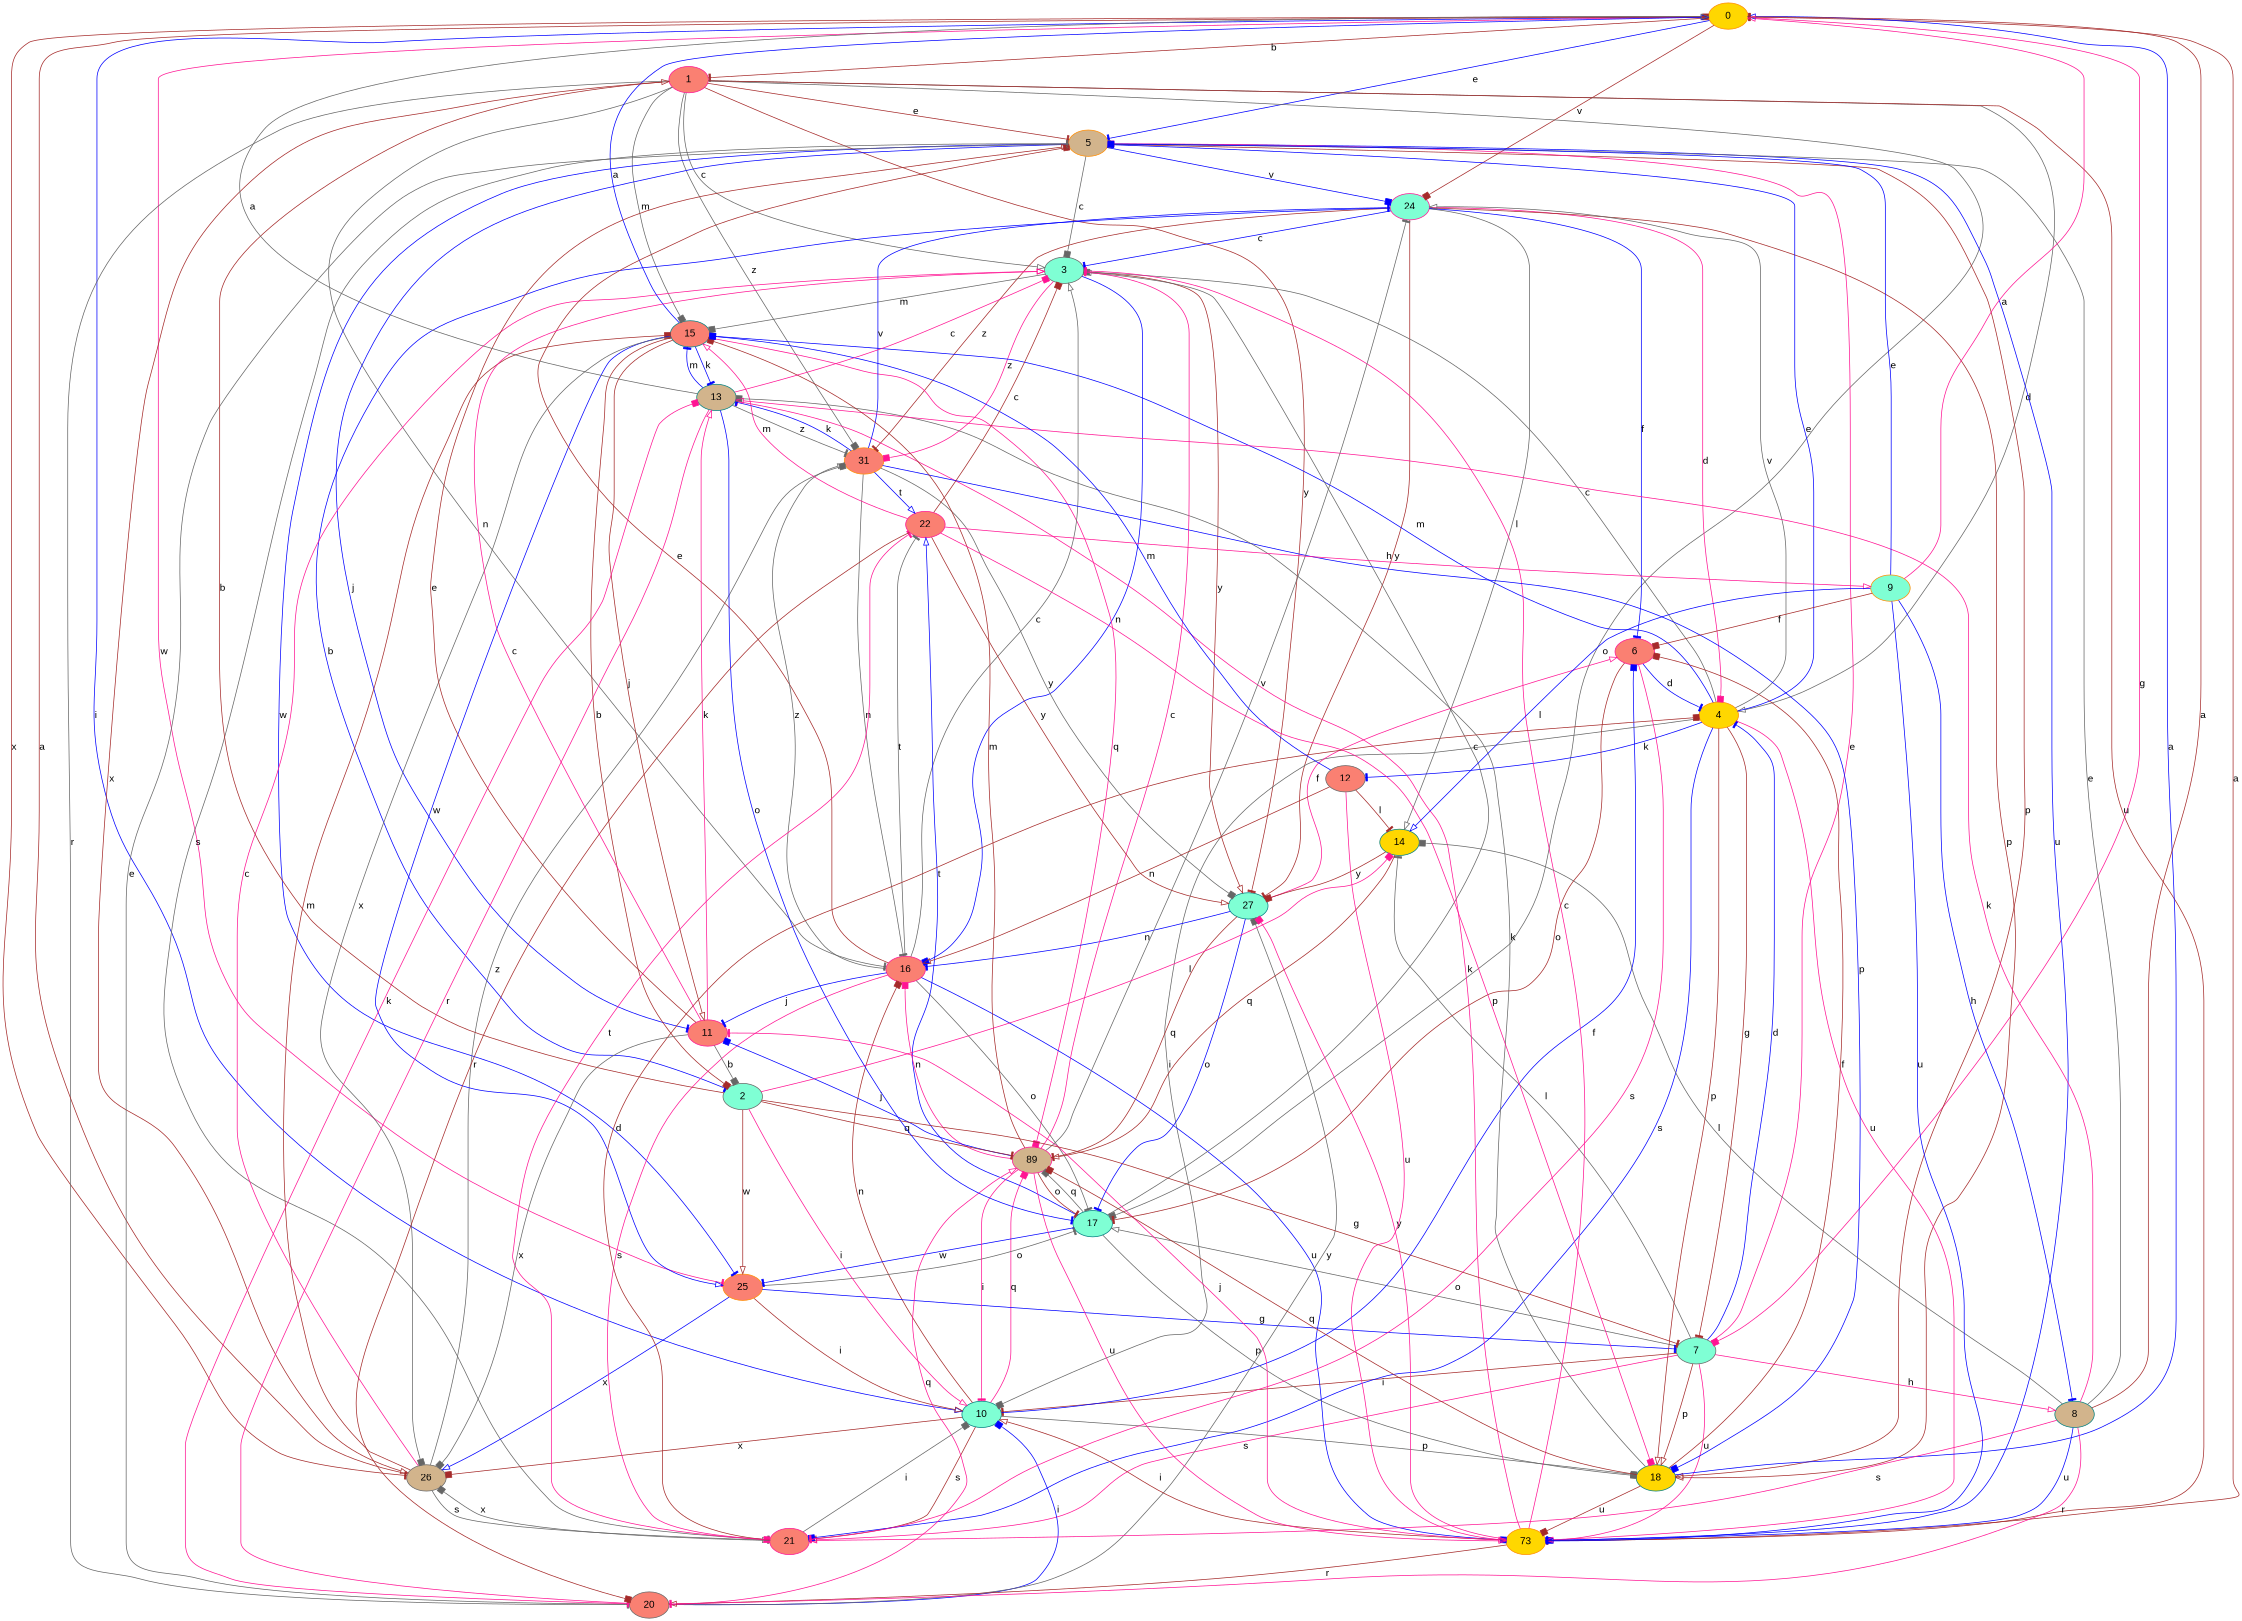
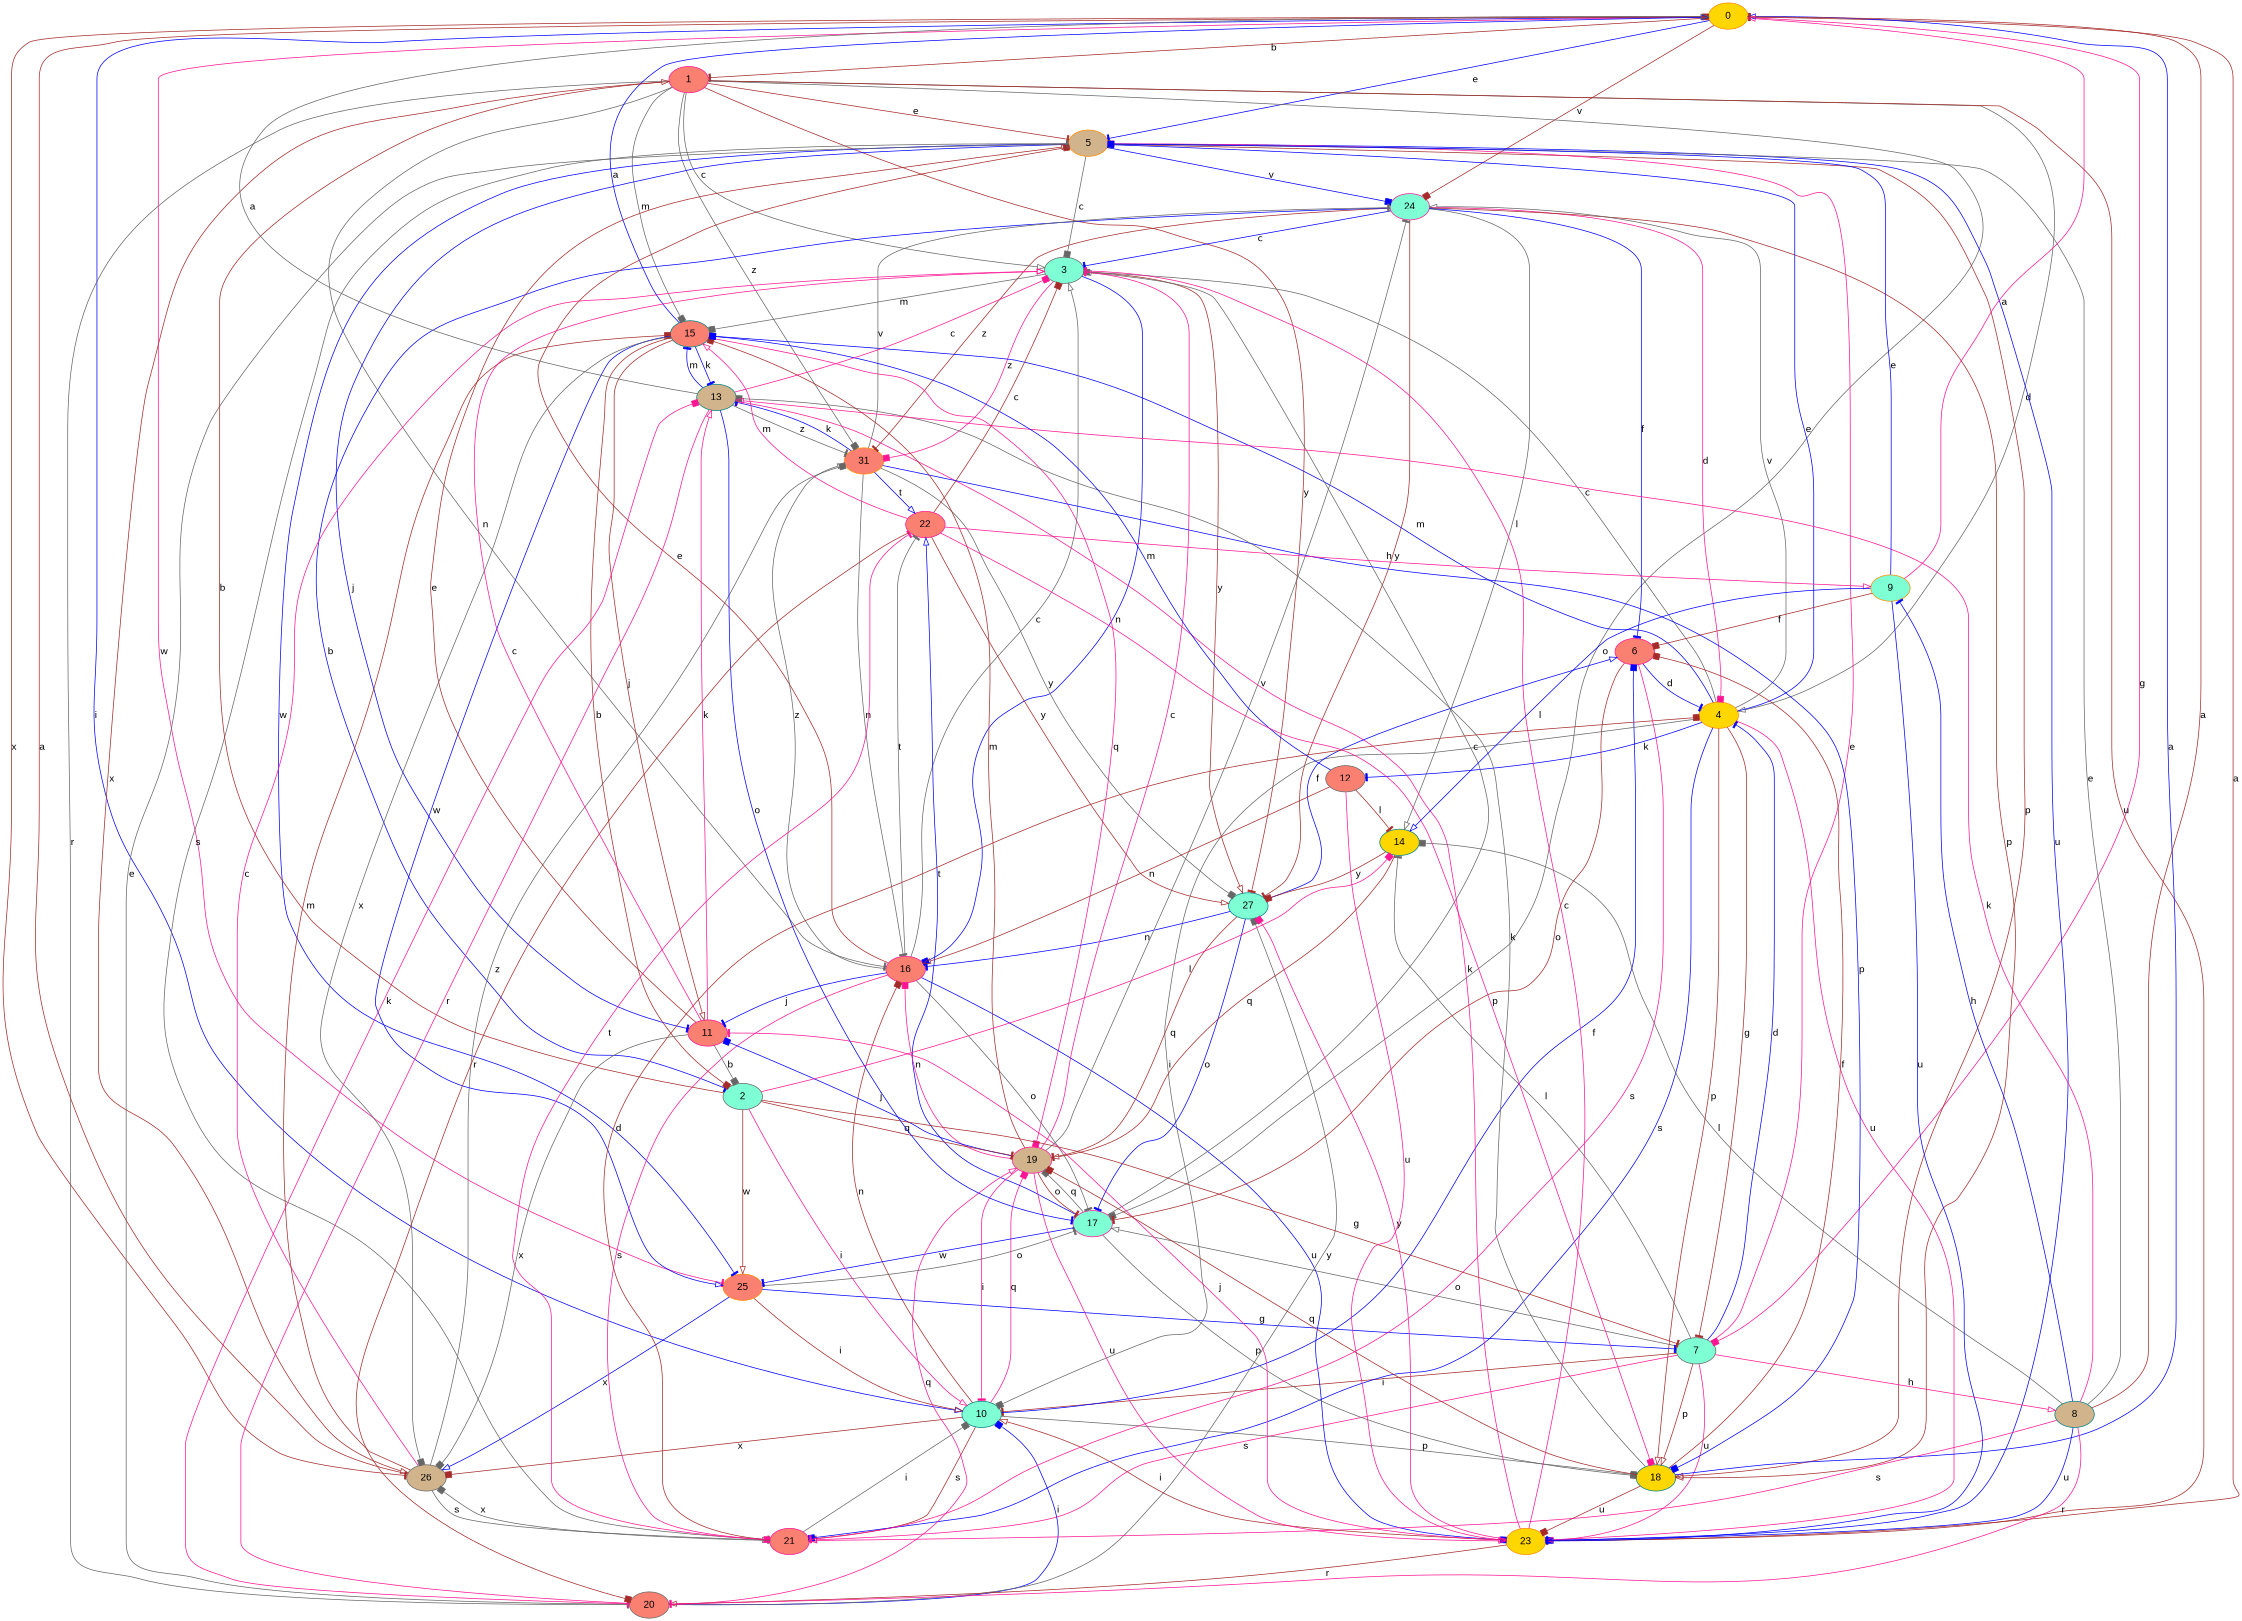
(968, 234) -> (968, 234)
(1380, 734) -> (1380, 734)
(1969, 1000) -> (1970, 1003)
(1032, 1160) -> (1032, 1160)
(1093, 1224) -> (1093, 1224)
(1526, 1541) -> (1526, 1541)
